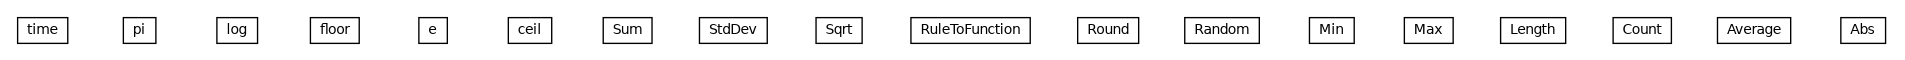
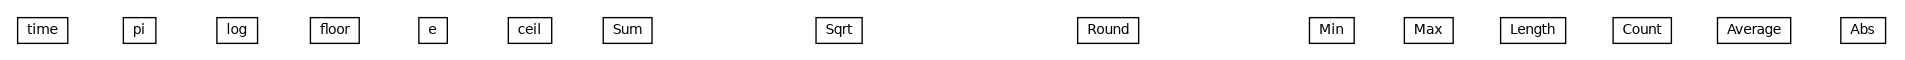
(733, 30) -> none
(971, 30) -> none
(1221, 30) -> none
